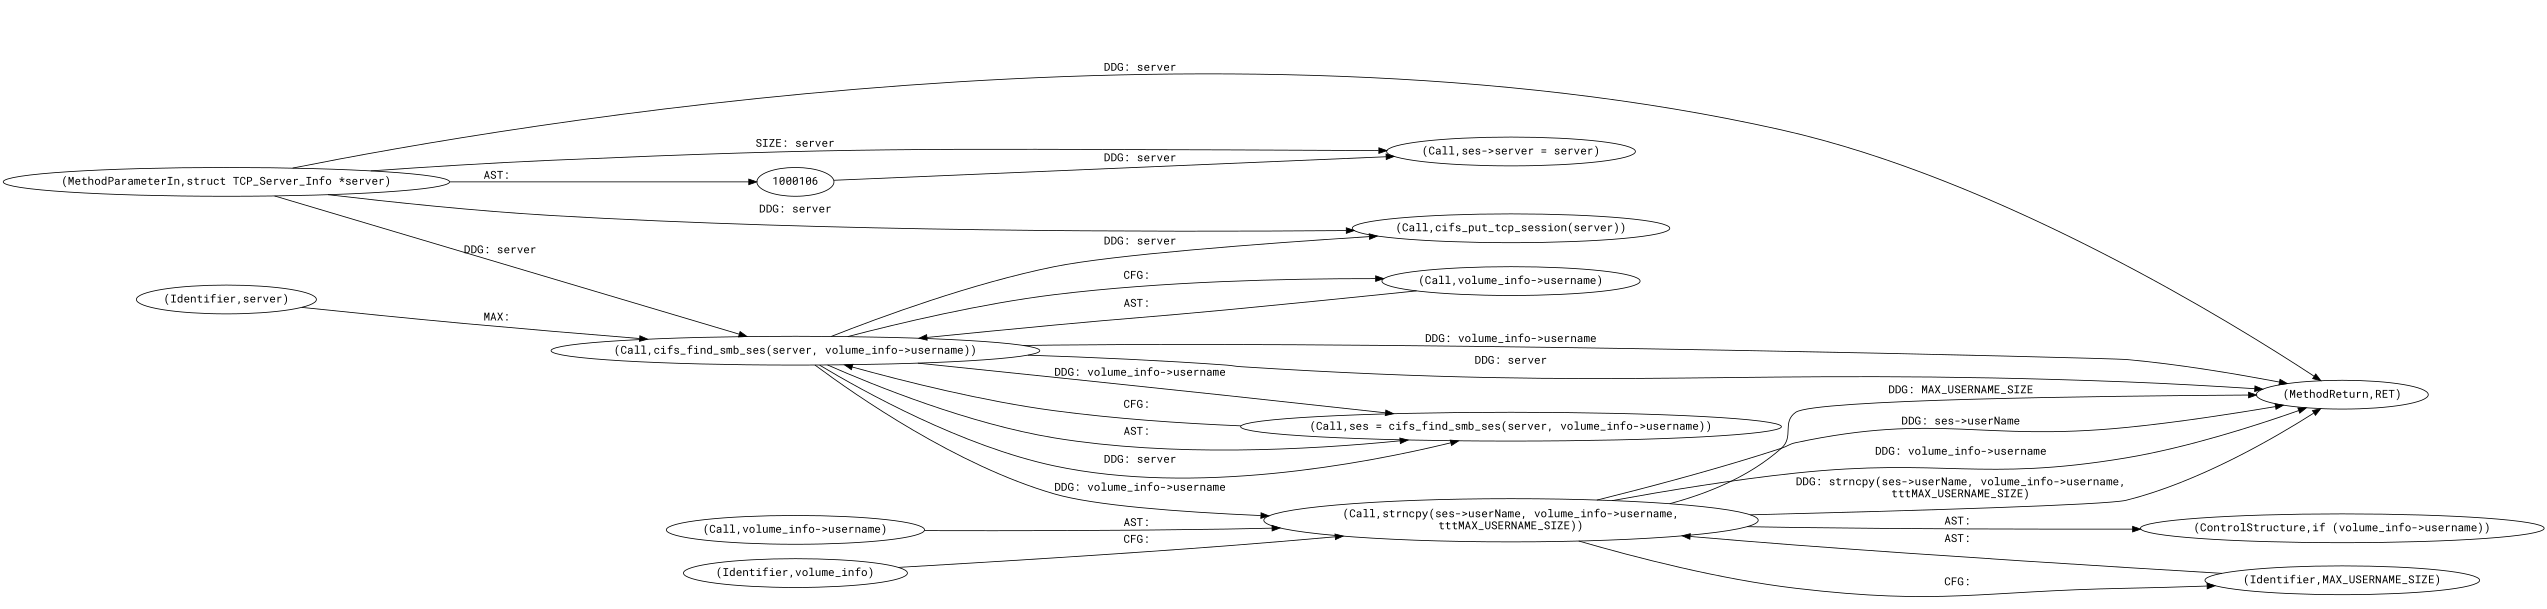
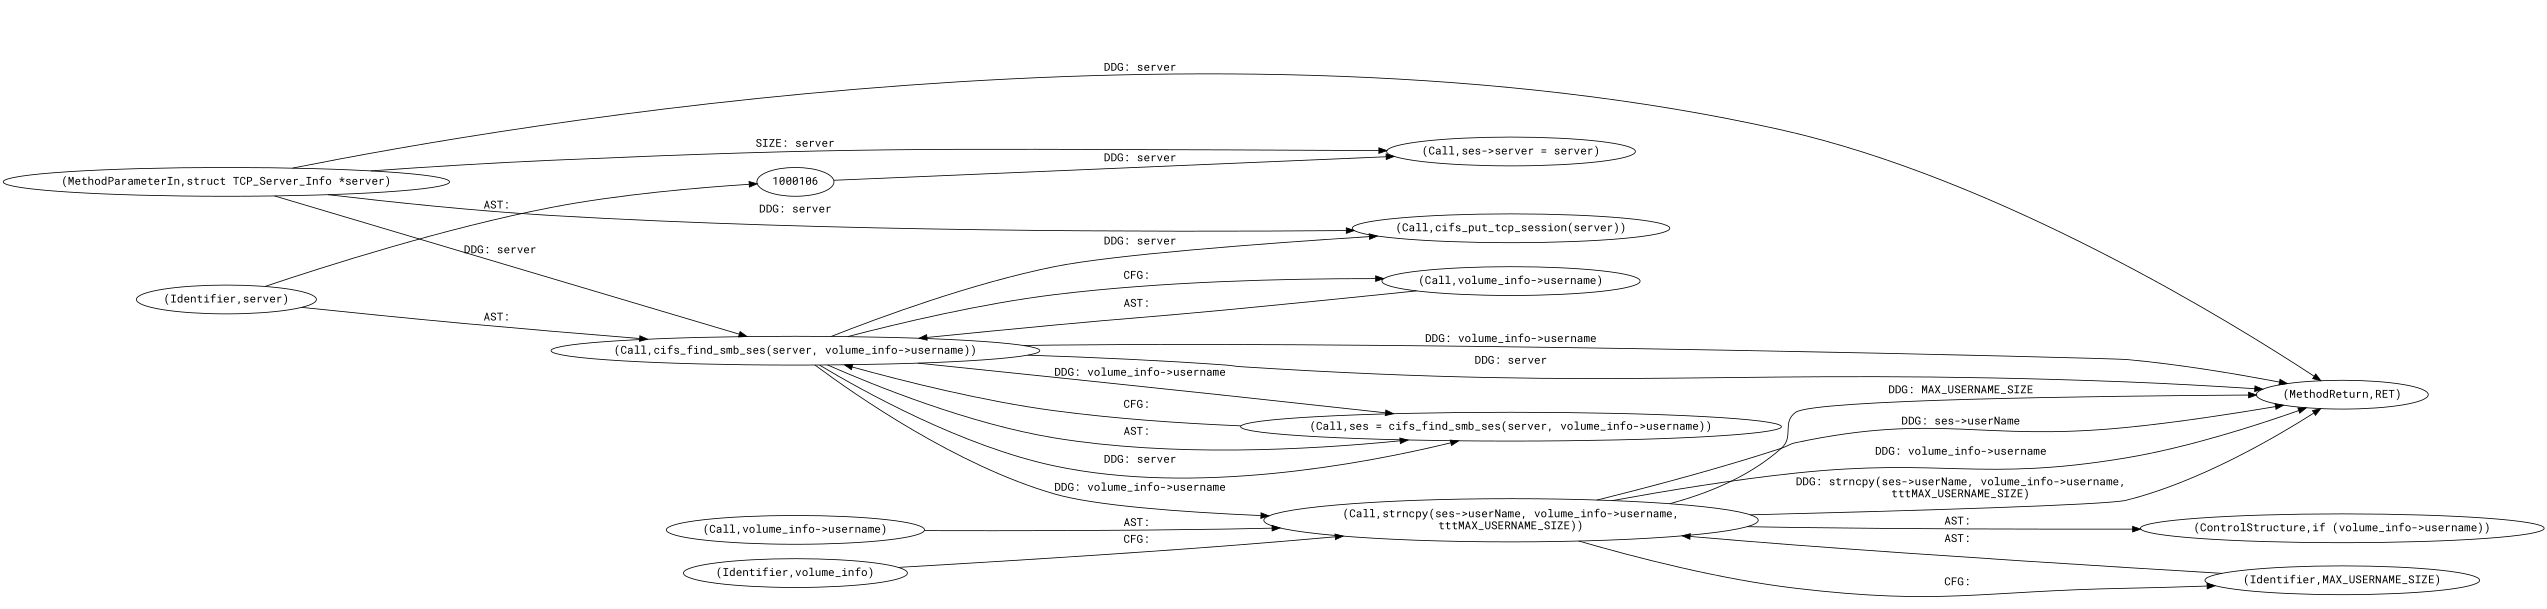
(599, 182) -> (503, 218)
(500, 317) -> (500, 317)
